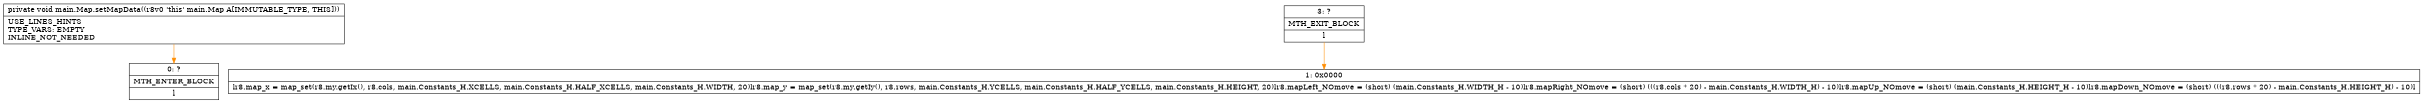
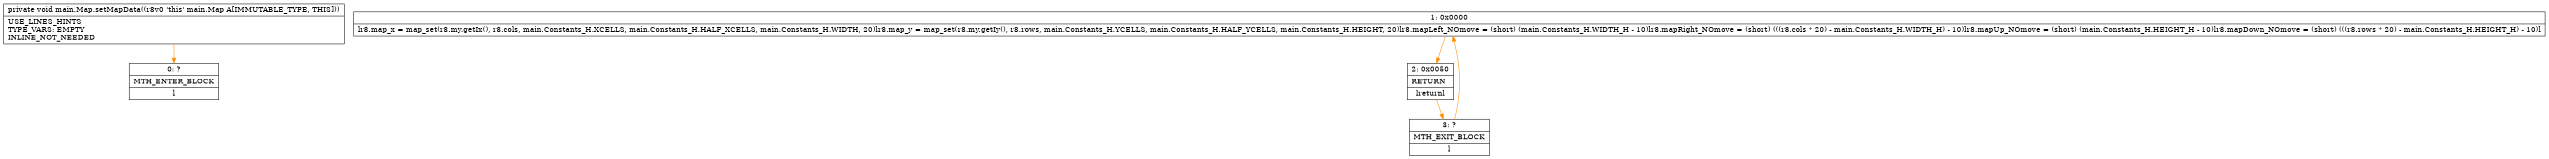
none -> (1430, 82)
